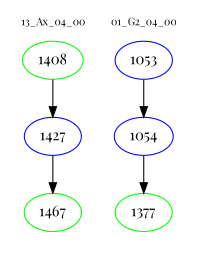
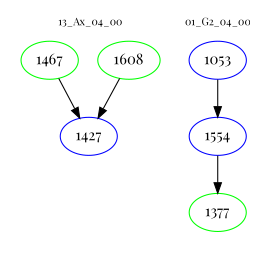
(53, 60) -> (129, 60)
(144, 136) -> (218, 136)
(53, 169) -> (67, 94)
